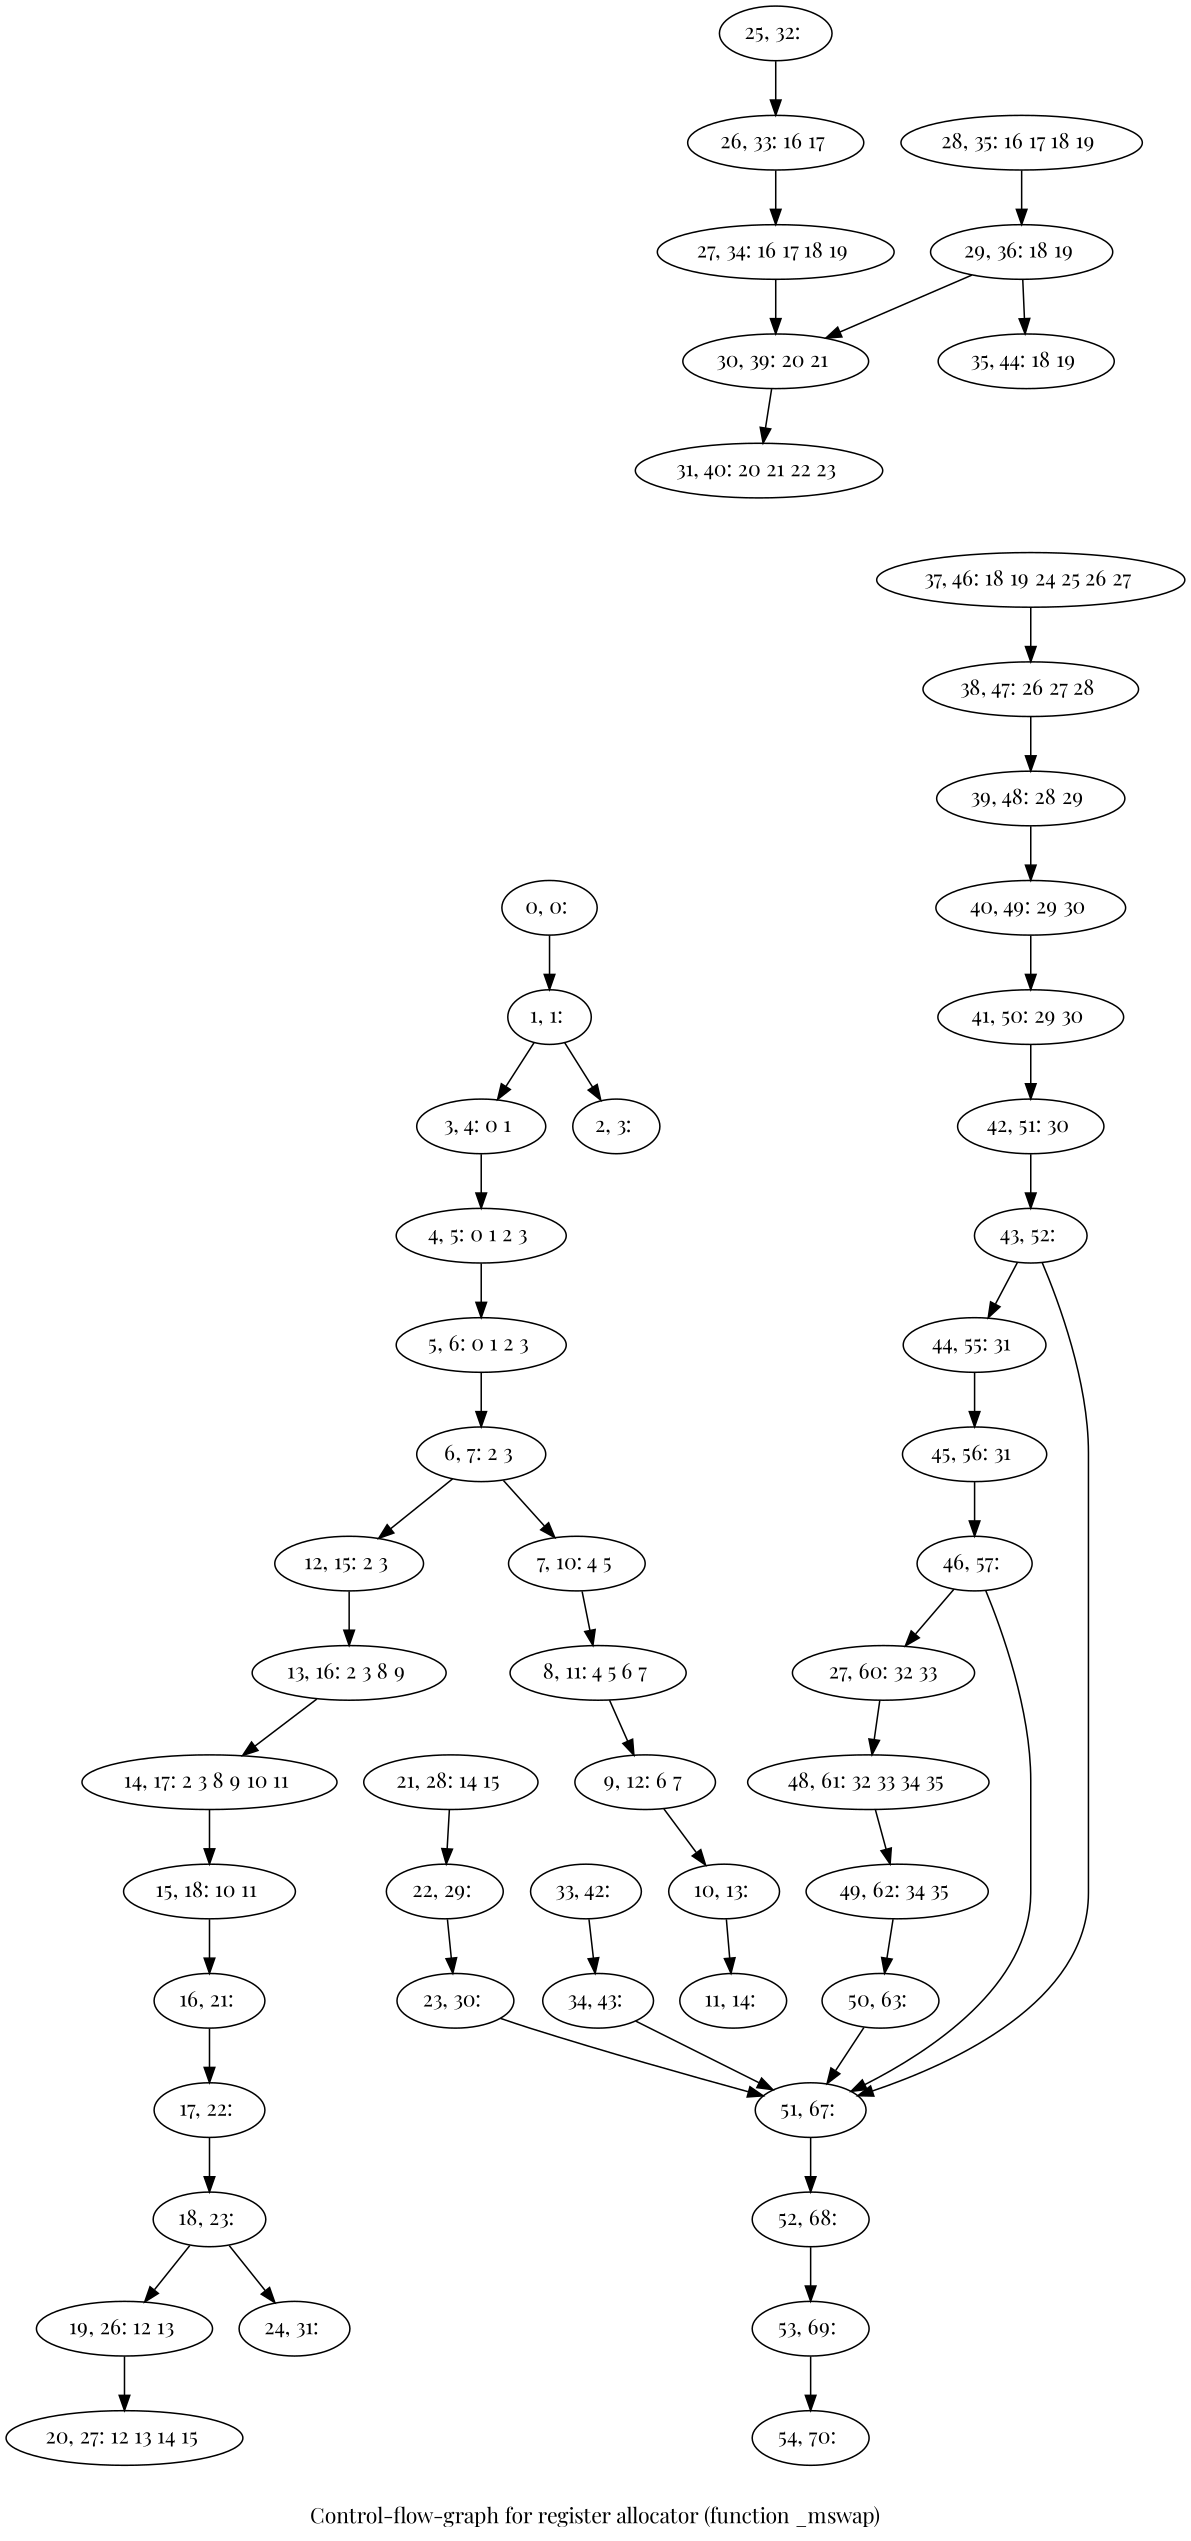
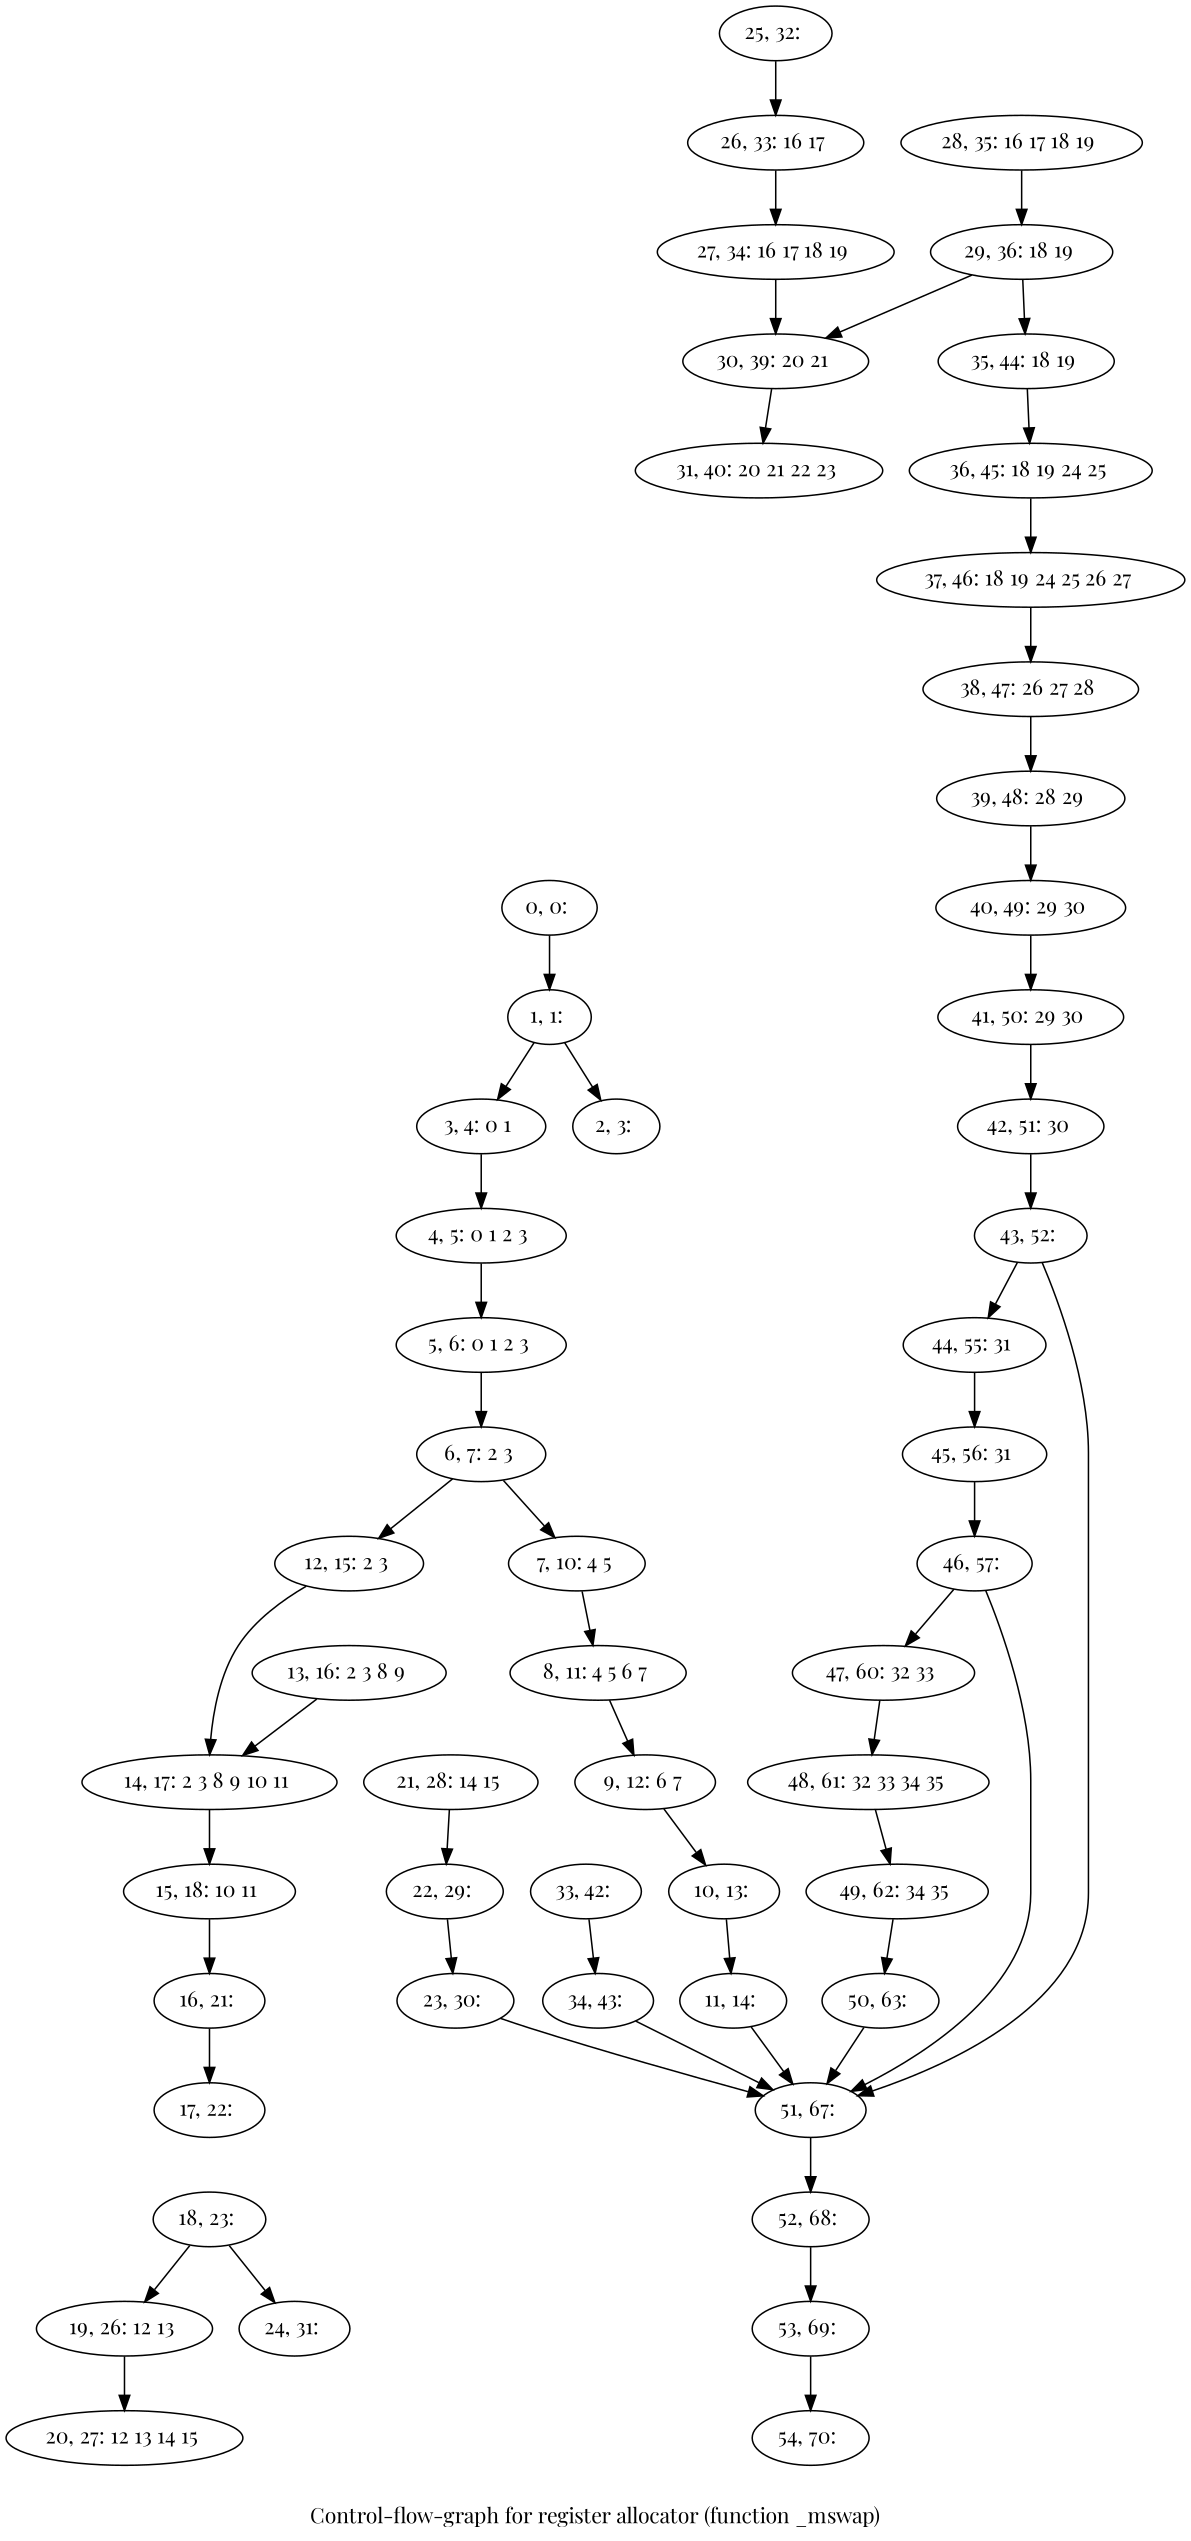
none -> (1031, 471)
(349, 1611) -> (236, 1649)
(884, 1673) -> (884, 1673)
none -> (767, 2049)
(209, 2157) -> none
